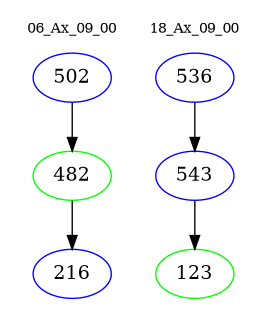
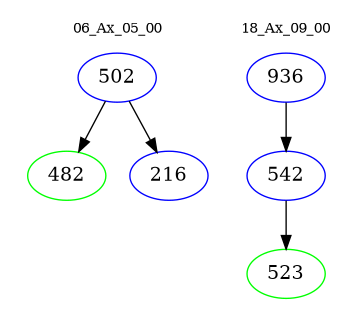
(72, 29) -> (118, 29)
(195, 78) -> (286, 78)
(195, 176) -> (286, 176)
(72, 218) -> (140, 121)
(195, 274) -> (286, 274)
